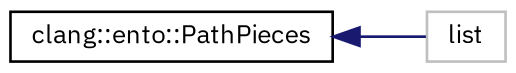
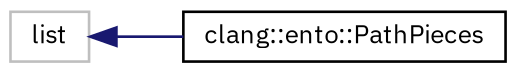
(393, 37) -> (150, 37)
